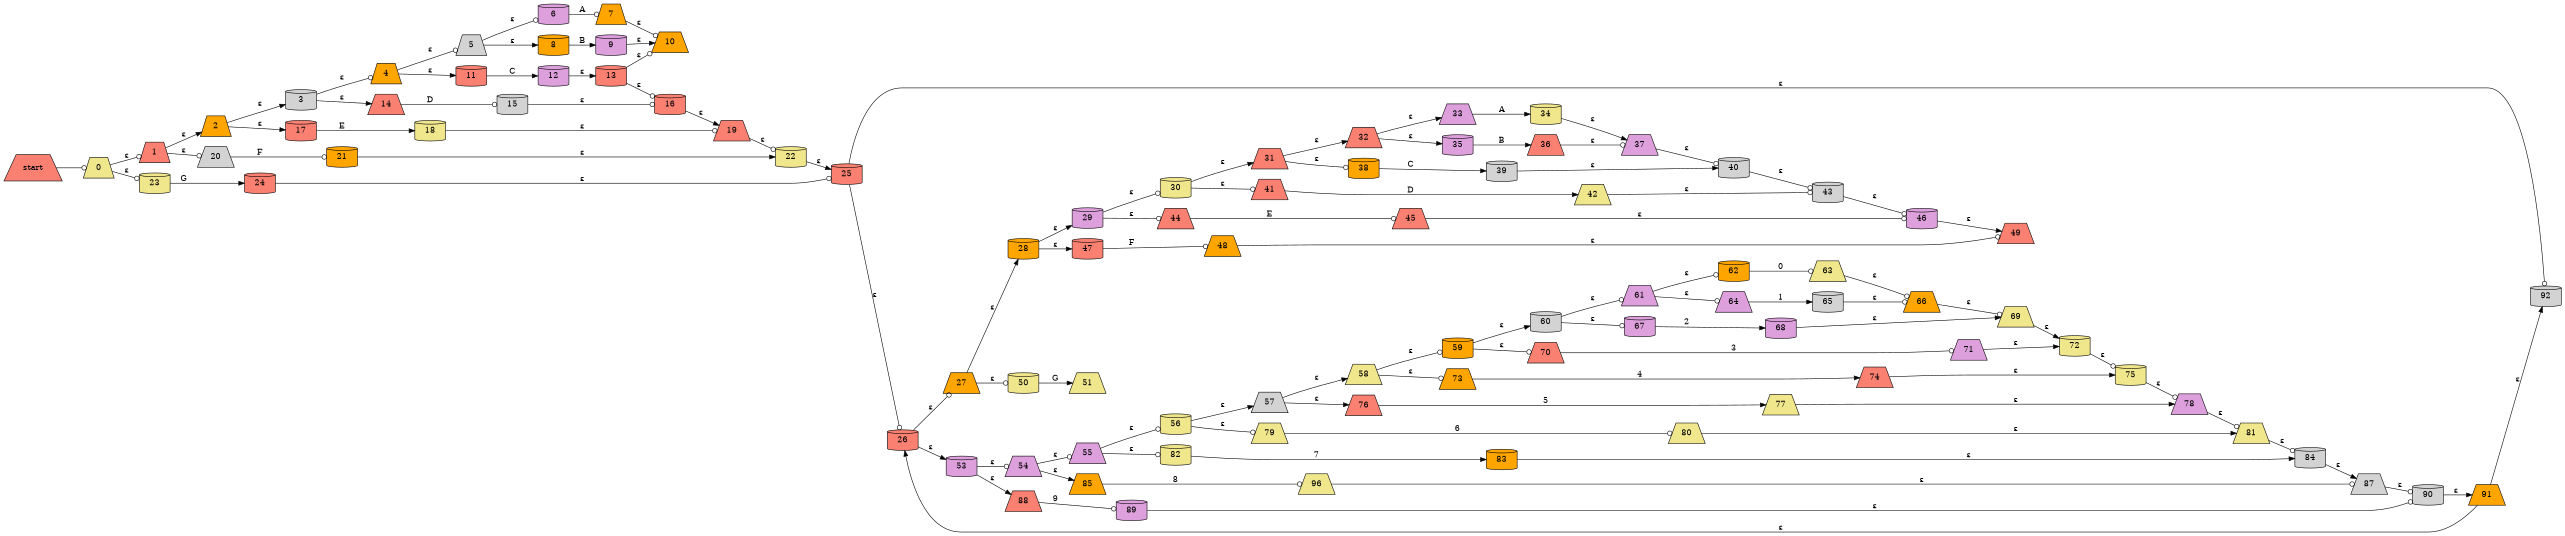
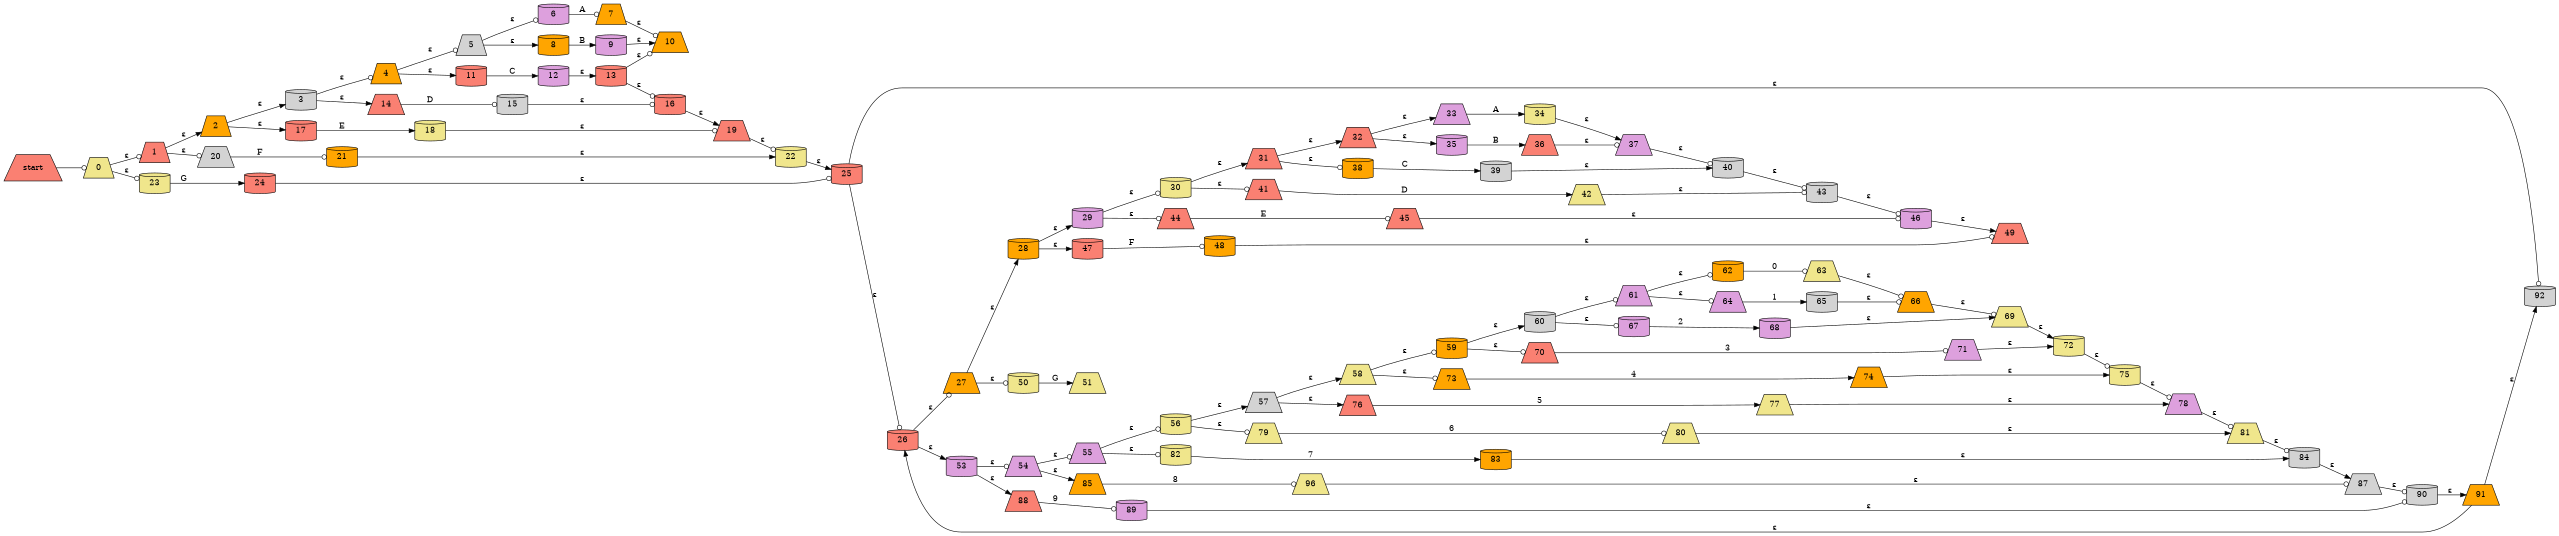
(1223, 246) -> (1220, 246)
(1875, 377) -> (1869, 377)
